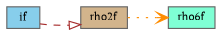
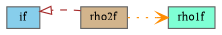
(192, 18) -> (192, 18)
(55, 25) -> (66, 10)
